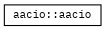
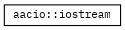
(53, 15) -> (62, 15)
